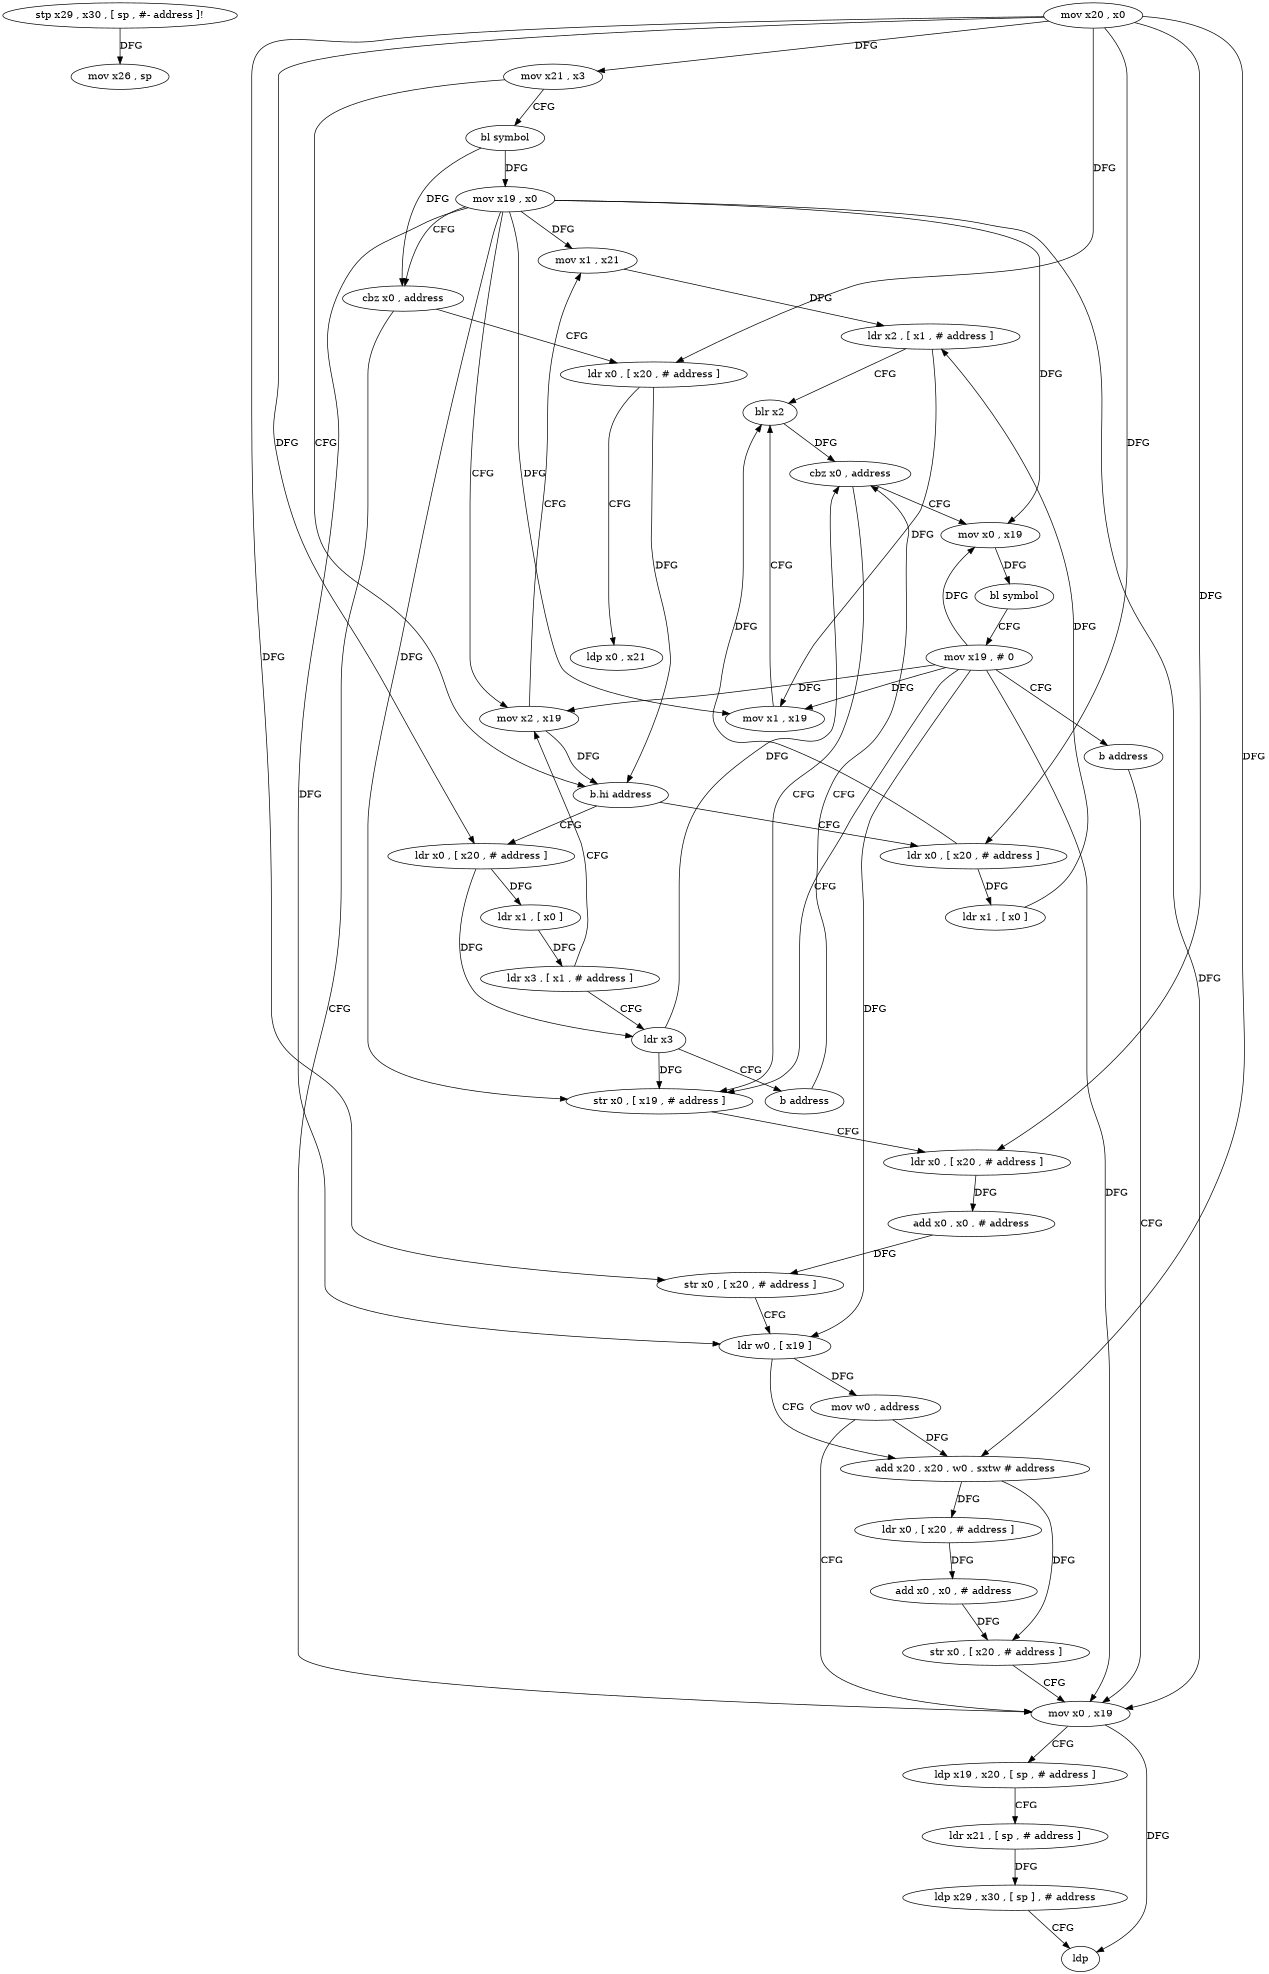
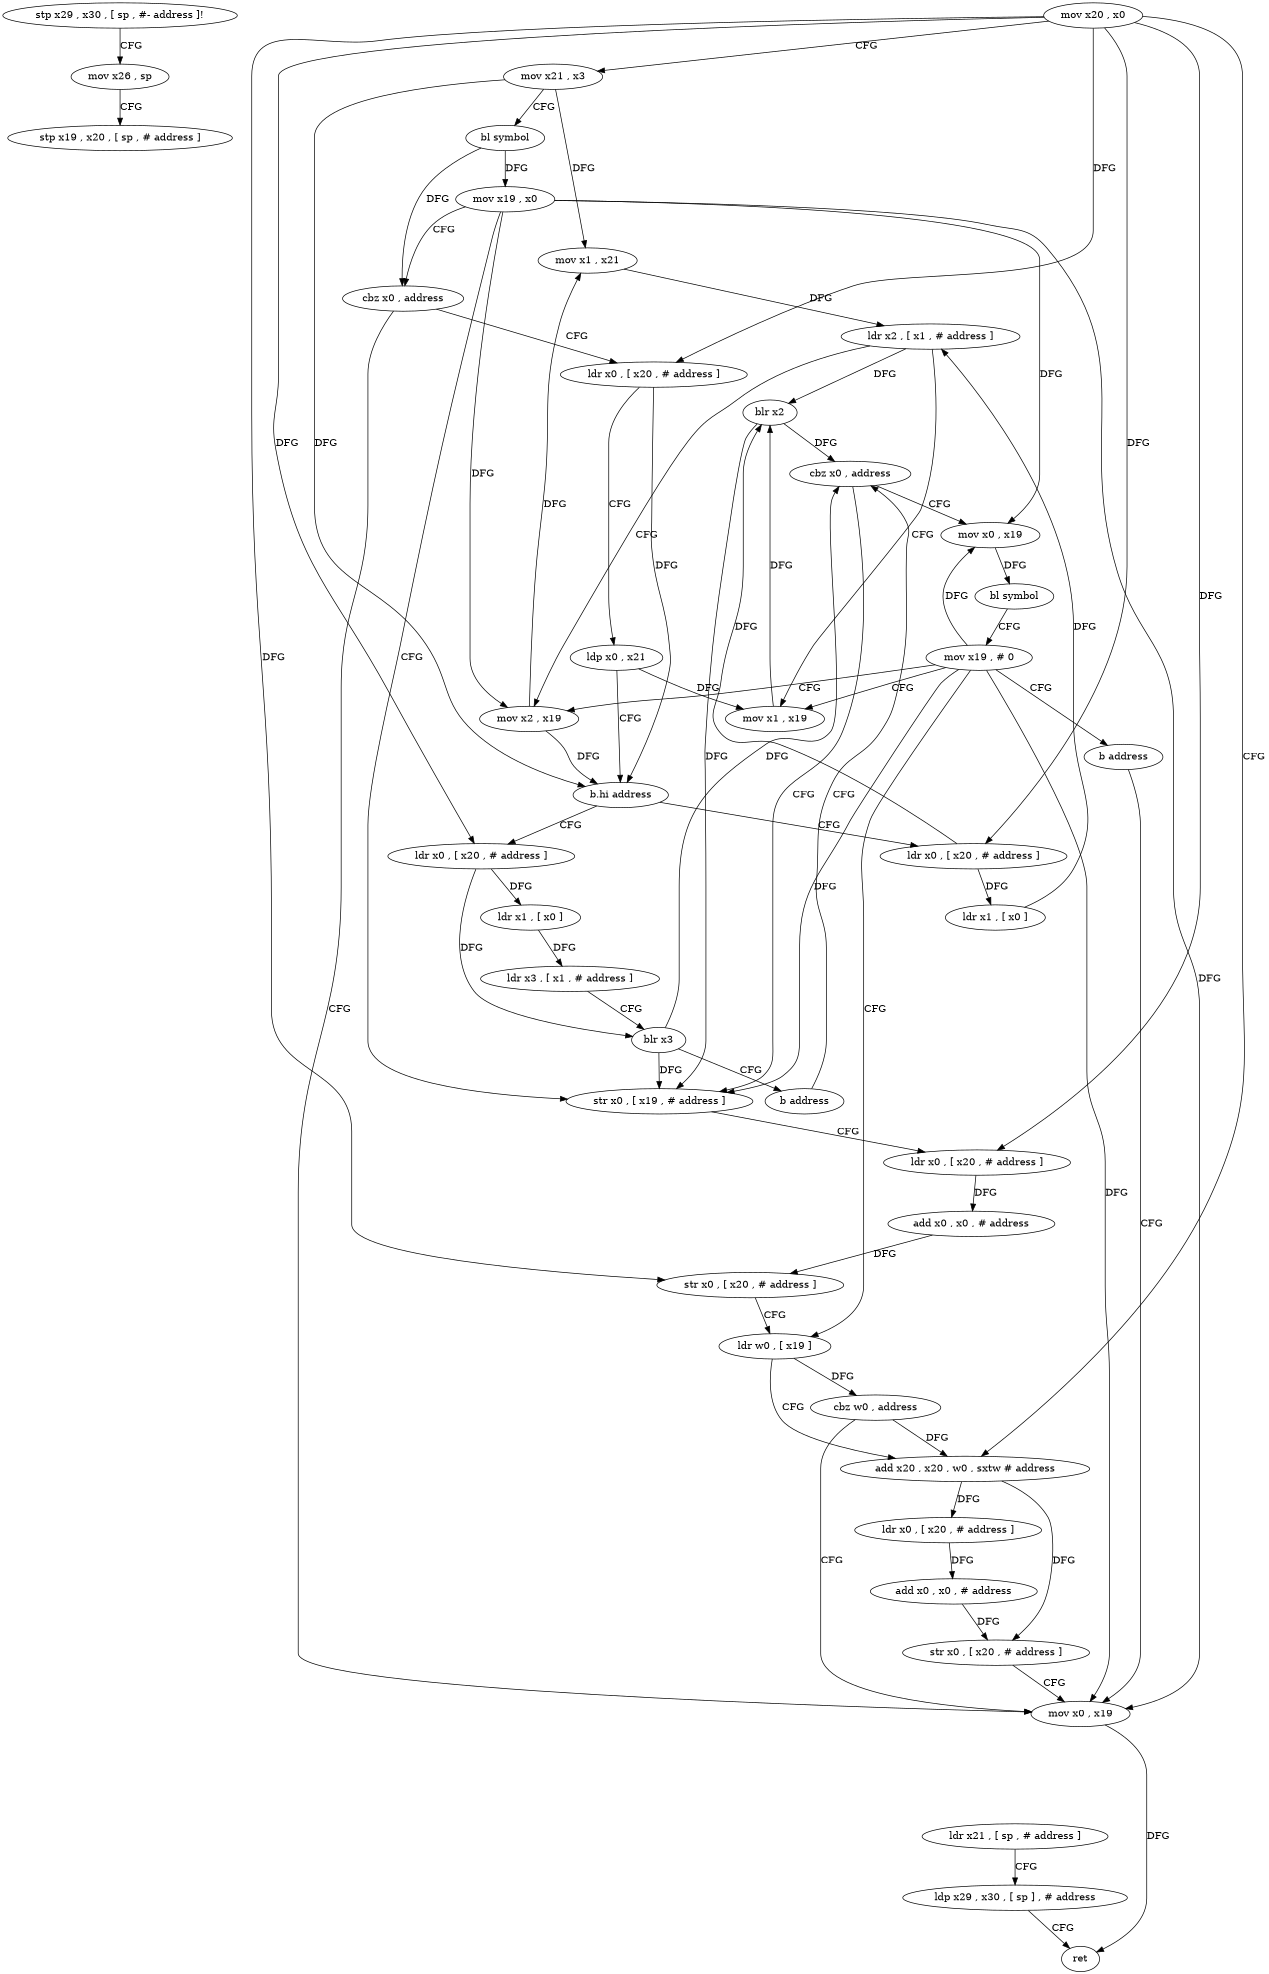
(131, 46) -> (131, 46)
(866, 46) -> (866, 46)
none -> (120, 138)
(544, 228) -> (570, 165)
(885, 375) -> (885, 375)
(326, 443) -> (326, 443)
(483, 474) -> (483, 474)
(555, 505) -> (555, 505)
(529, 526) -> (687, 690)
(923, 535) -> (923, 535)
(782, 566) -> (782, 566)
(412, 658) -> (412, 658)
(810, 688) -> (810, 688)
(903, 688) -> (903, 688)
none -> (618, 723)
none -> (705, 754)
(1254, 757) -> (1254, 757)
(583, 849) -> (663, 479)
(825, 887) -> (825, 887)
(298, 907) -> none
(875, 1009) -> (875, 1009)
(659, 1040) -> (659, 1040)
(876, 1408) -> (876, 1408)
(1015, 1775) -> none
(1026, 1867) -> (1026, 1867)
(1081, 1959) -> (1081, 1959)
